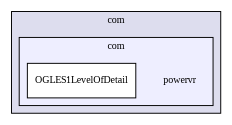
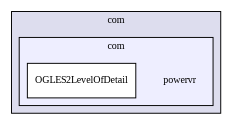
(82, 81) -> (82, 81)
